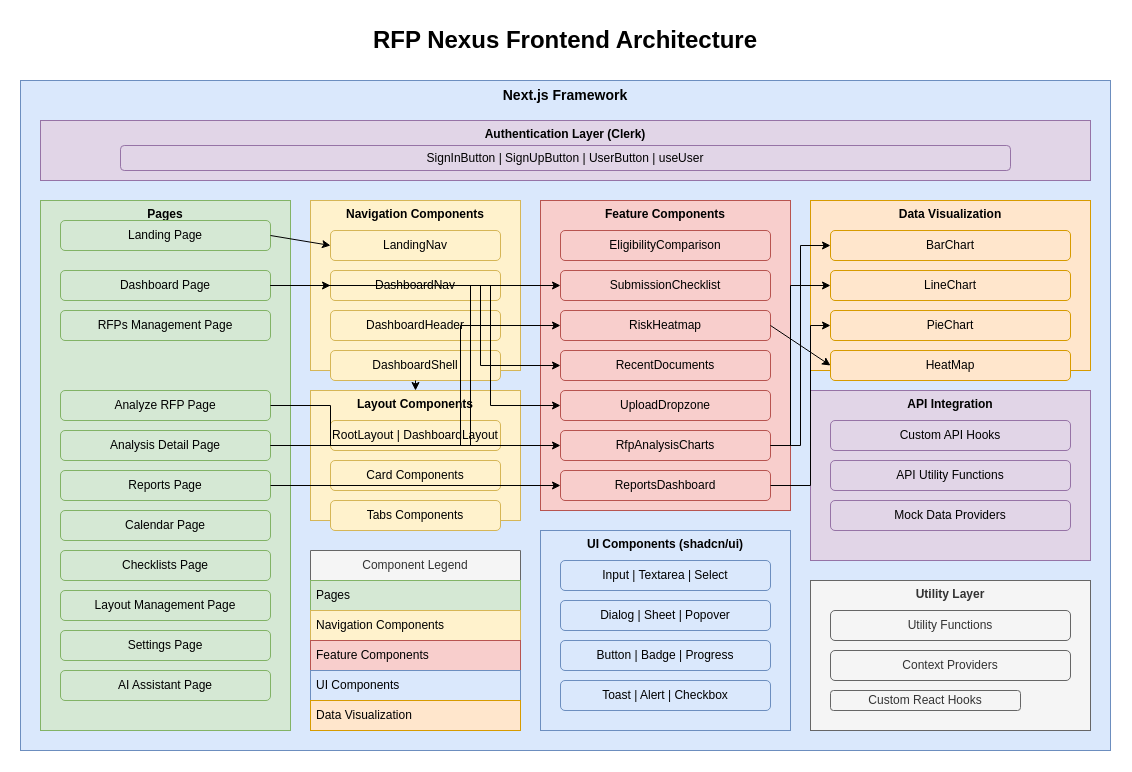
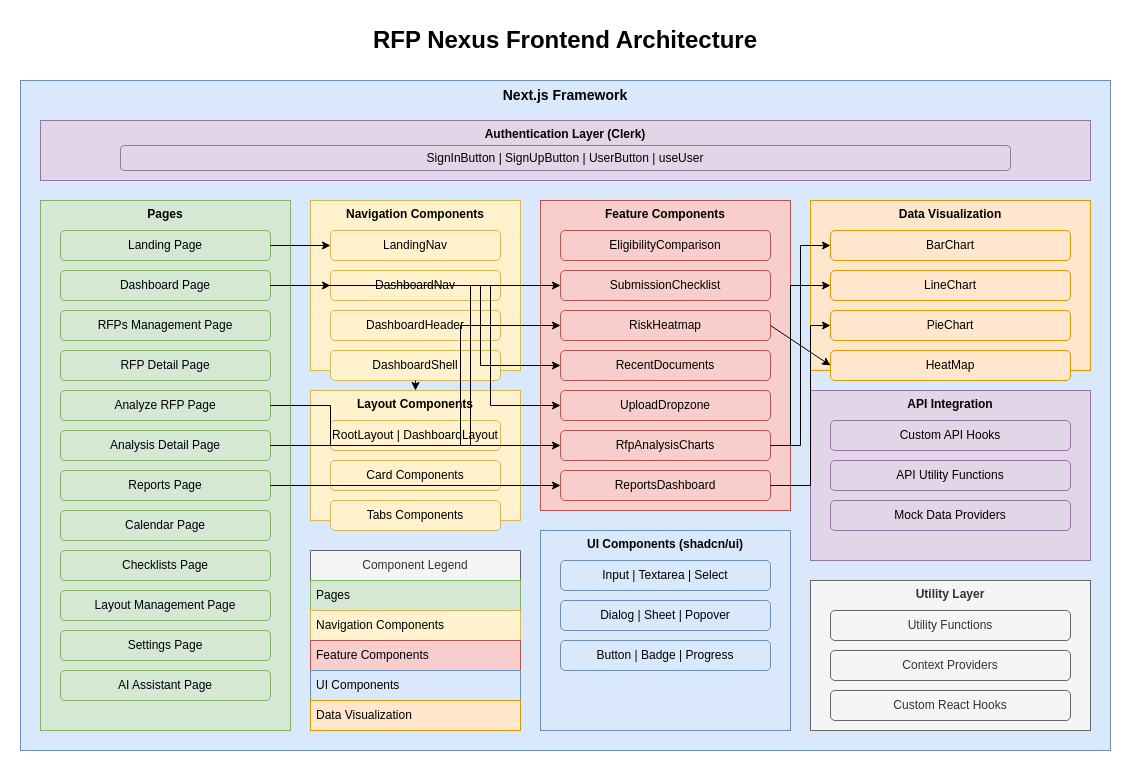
(166, 236) -> (166, 246)
none -> (166, 366)
(666, 696) -> none
(926, 701) -> (951, 706)
